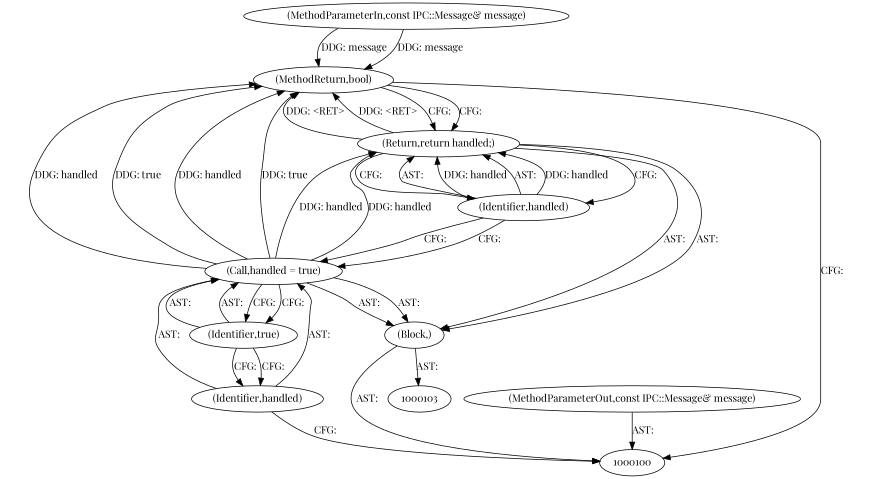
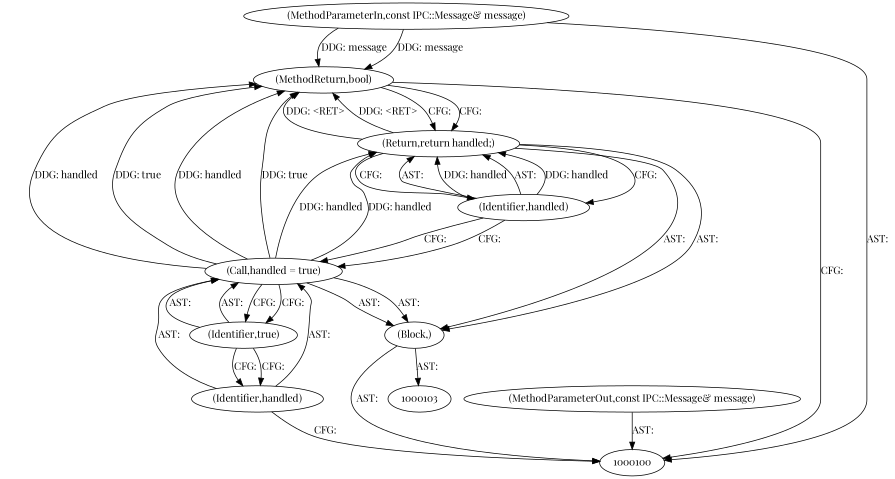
none -> (867, 181)
